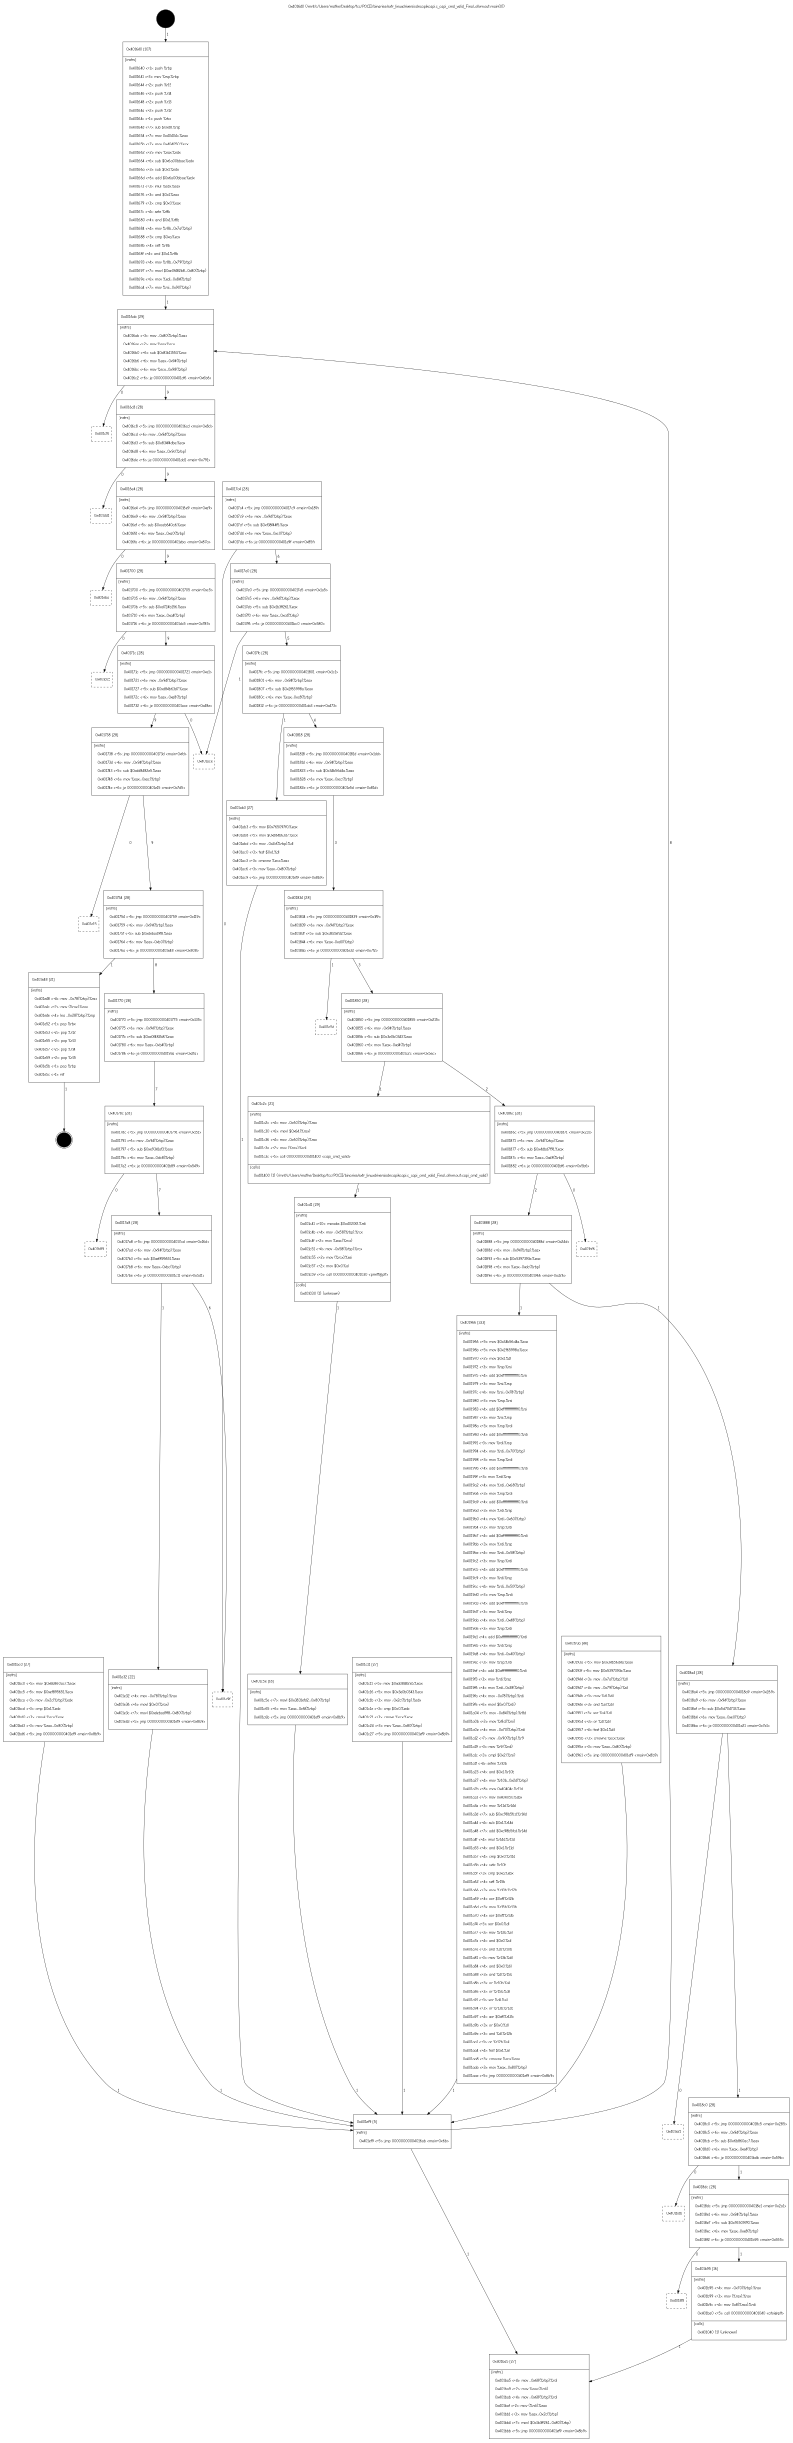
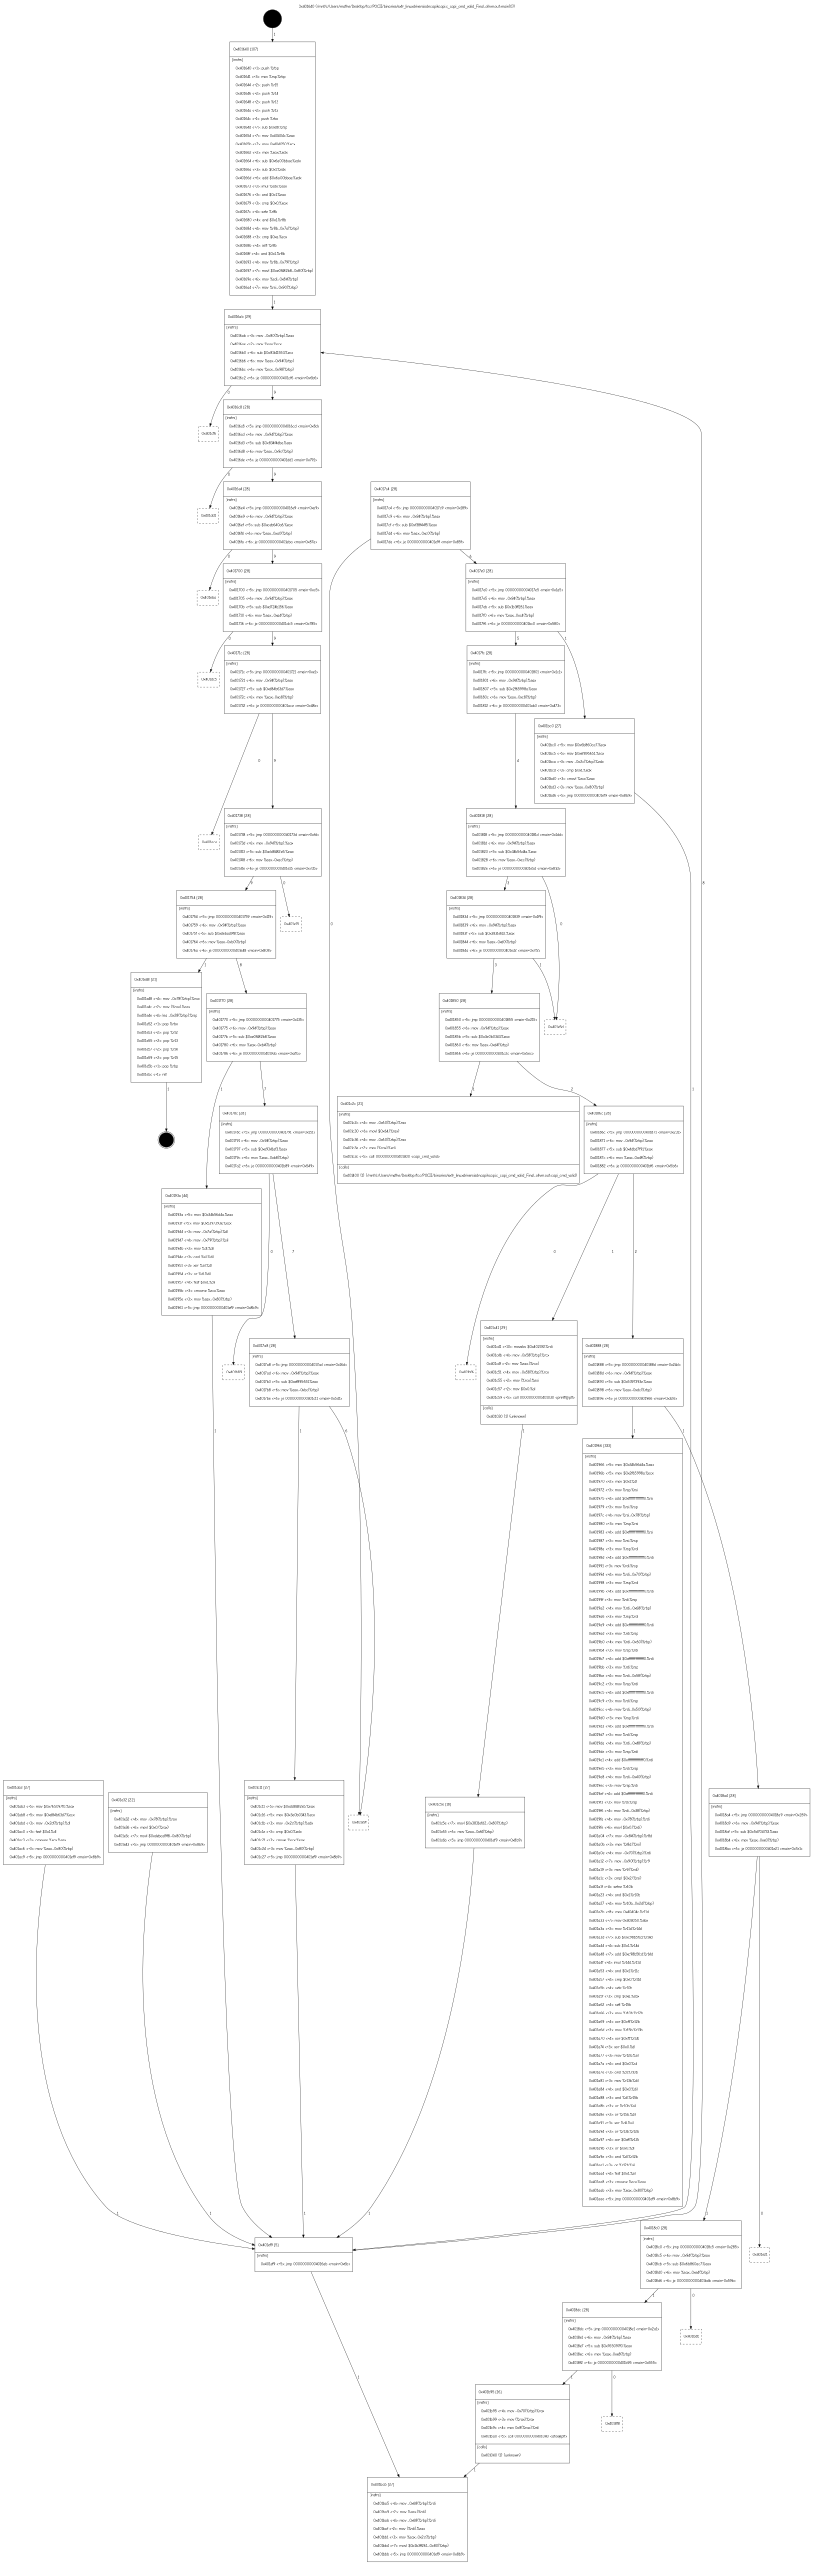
(224, 690) -> (577, 672)
(279, 756) -> none
none -> (558, 946)
none -> (211, 1122)
(357, 1189) -> (586, 1246)
(160, 1475) -> (297, 1592)
(445, 2097) -> none
